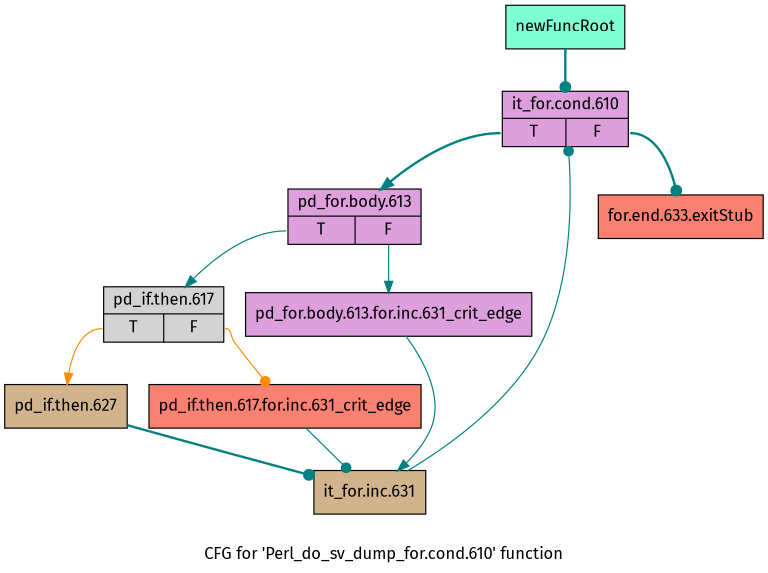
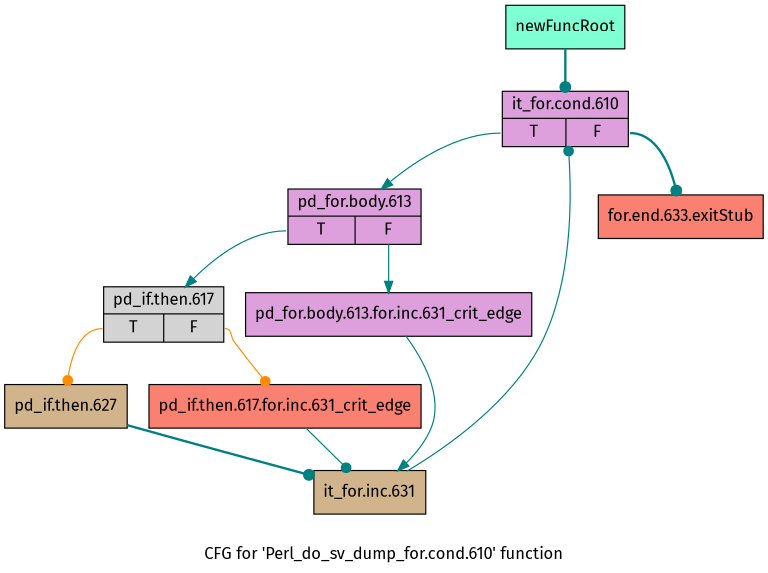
(442, 148) -> (442, 148)
(78, 346) -> (78, 346)
